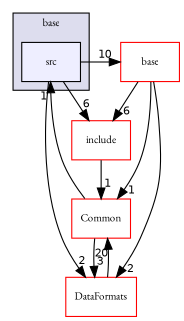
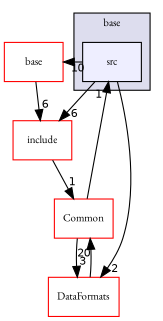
(146, 138) -> none
(159, 179) -> none
